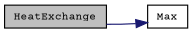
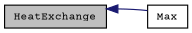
(121, 24) -> (133, 9)
